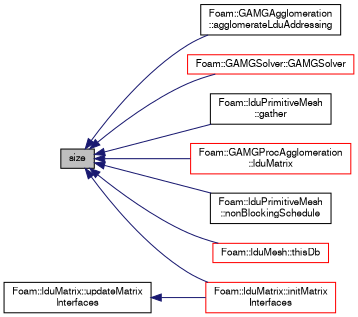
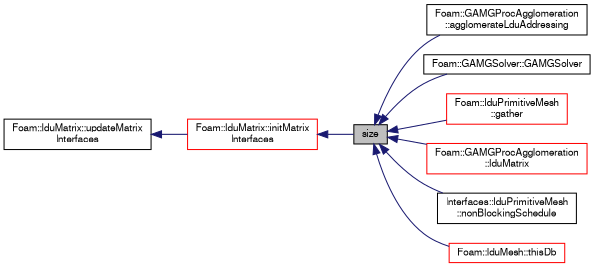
(271, 20) -> (507, 20)
(271, 64) -> (507, 64)
(271, 109) -> (507, 109)
(271, 208) -> (507, 208)
(143, 237) -> (341, 134)
